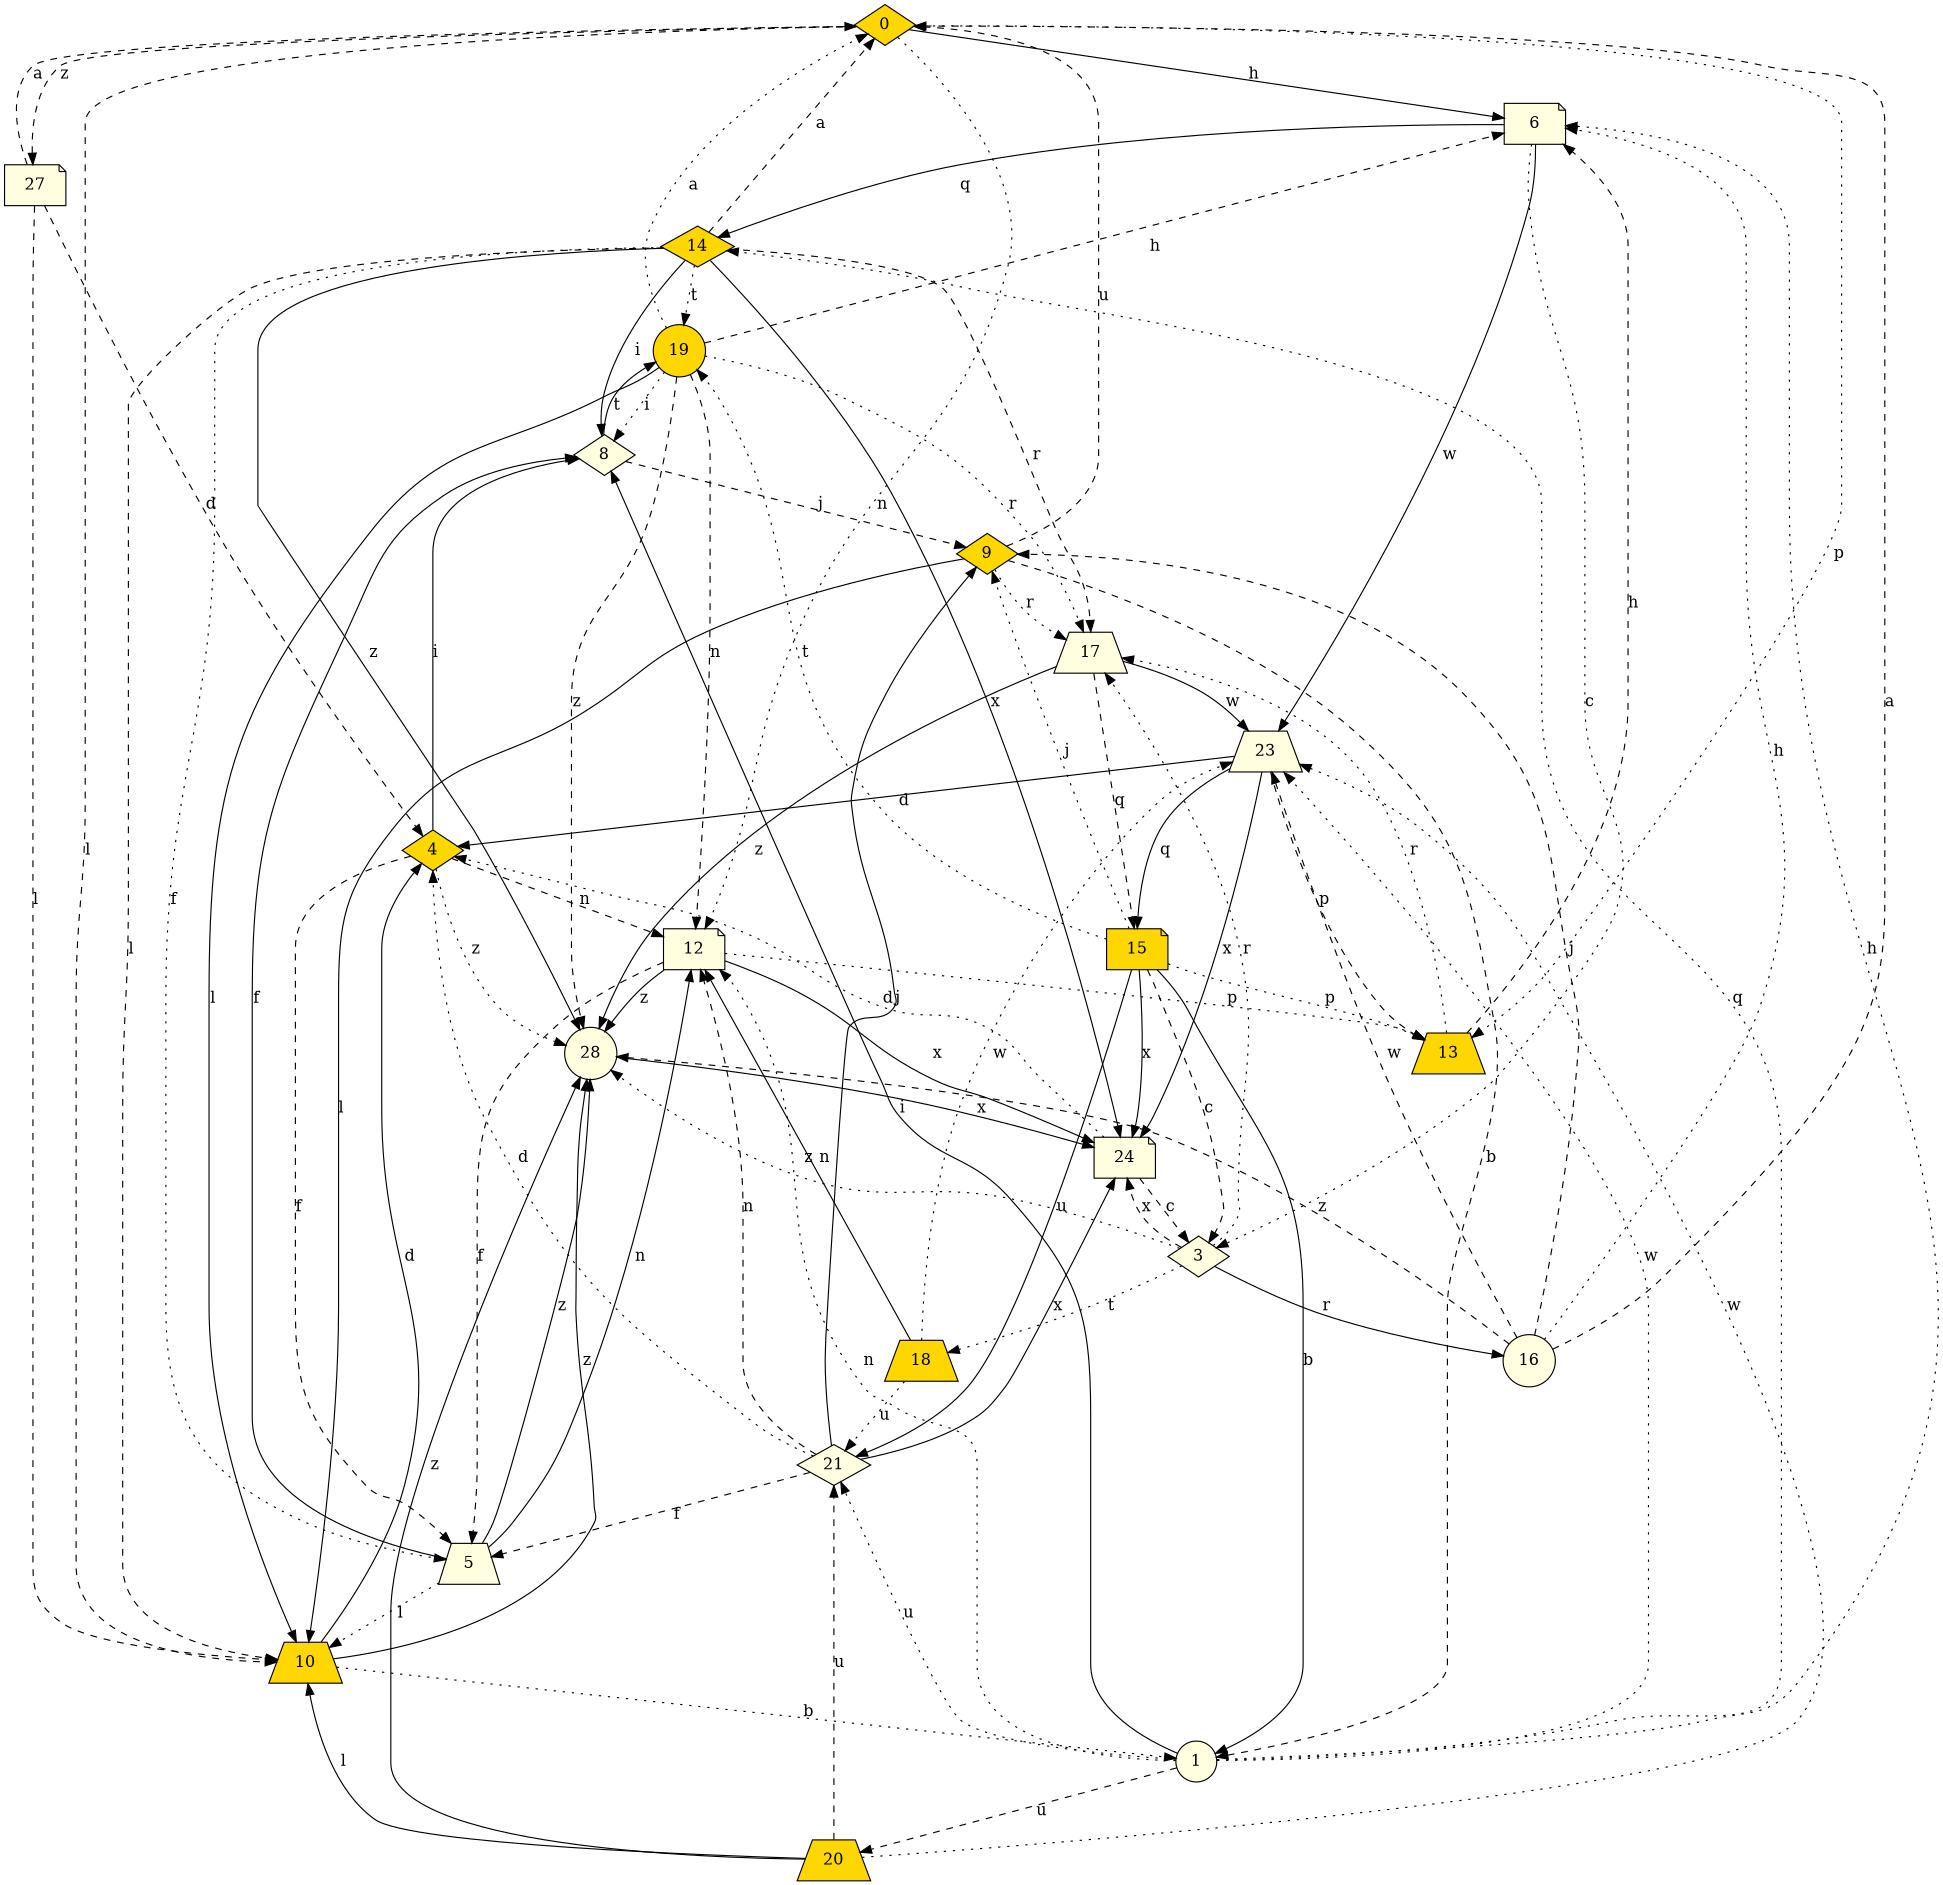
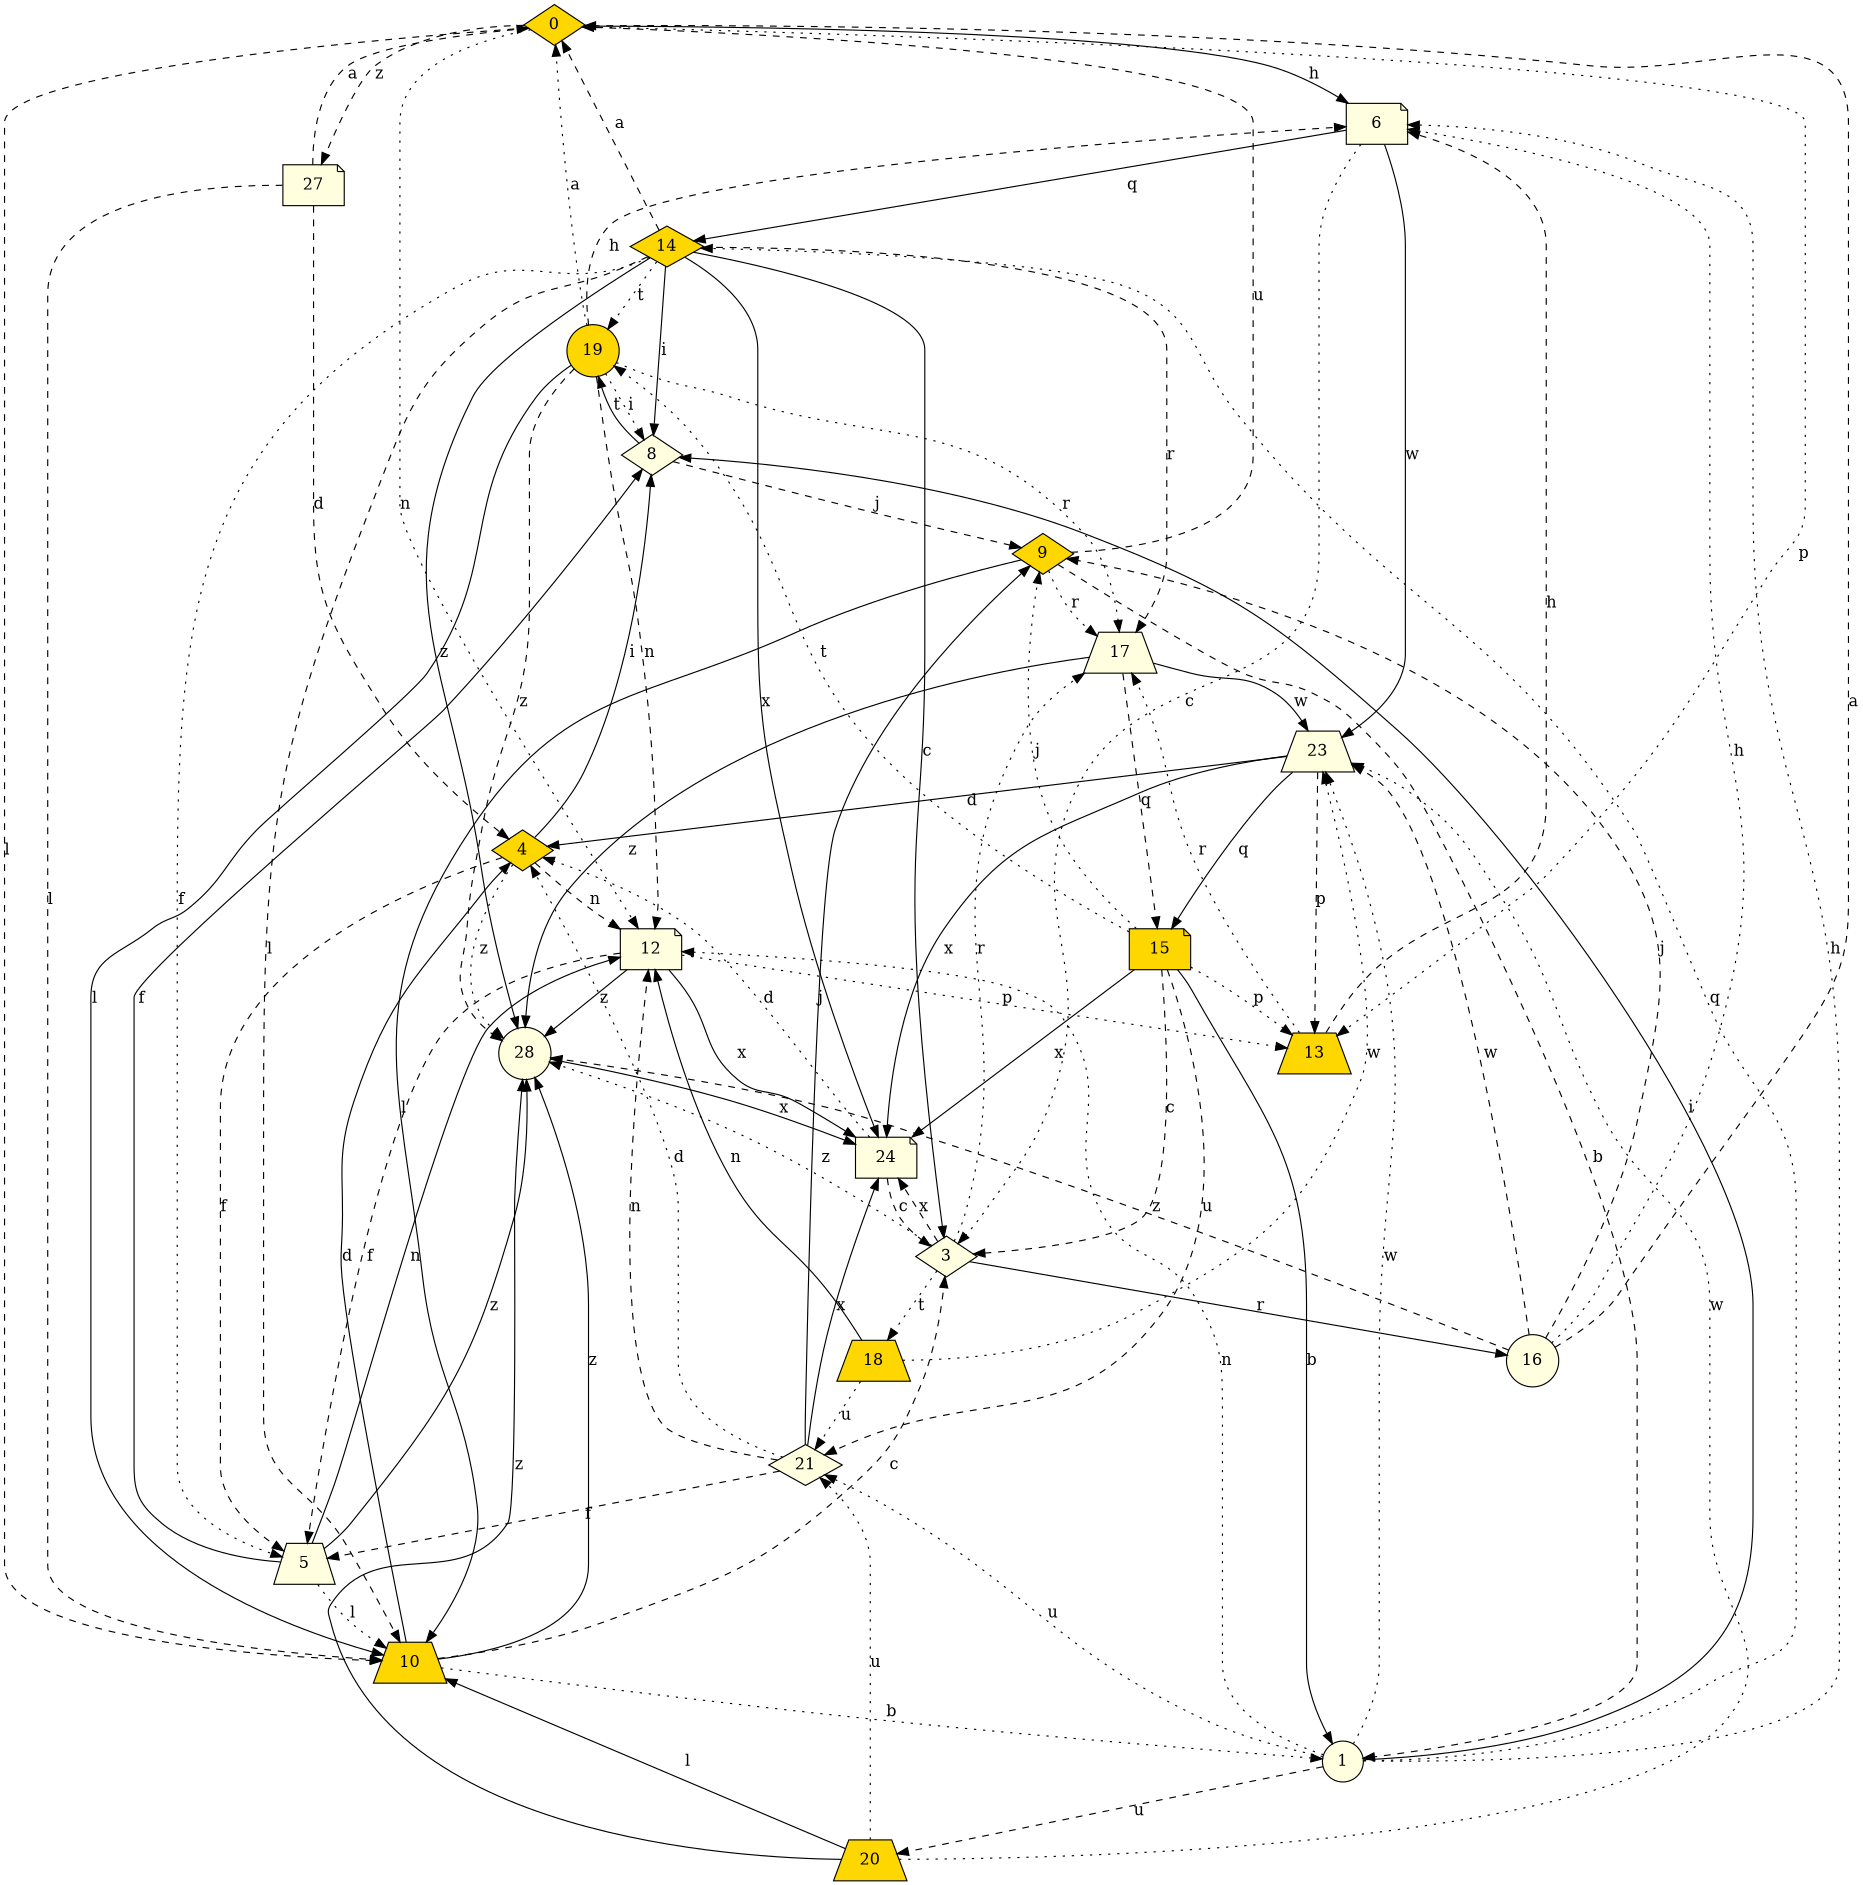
none -> (925, 659)
(1046, 1227) -> (1160, 1316)
none -> (760, 1556)
(834, 1668) -> (870, 1656)
